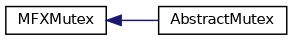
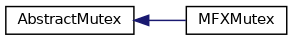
(140, 20) -> (167, 20)
